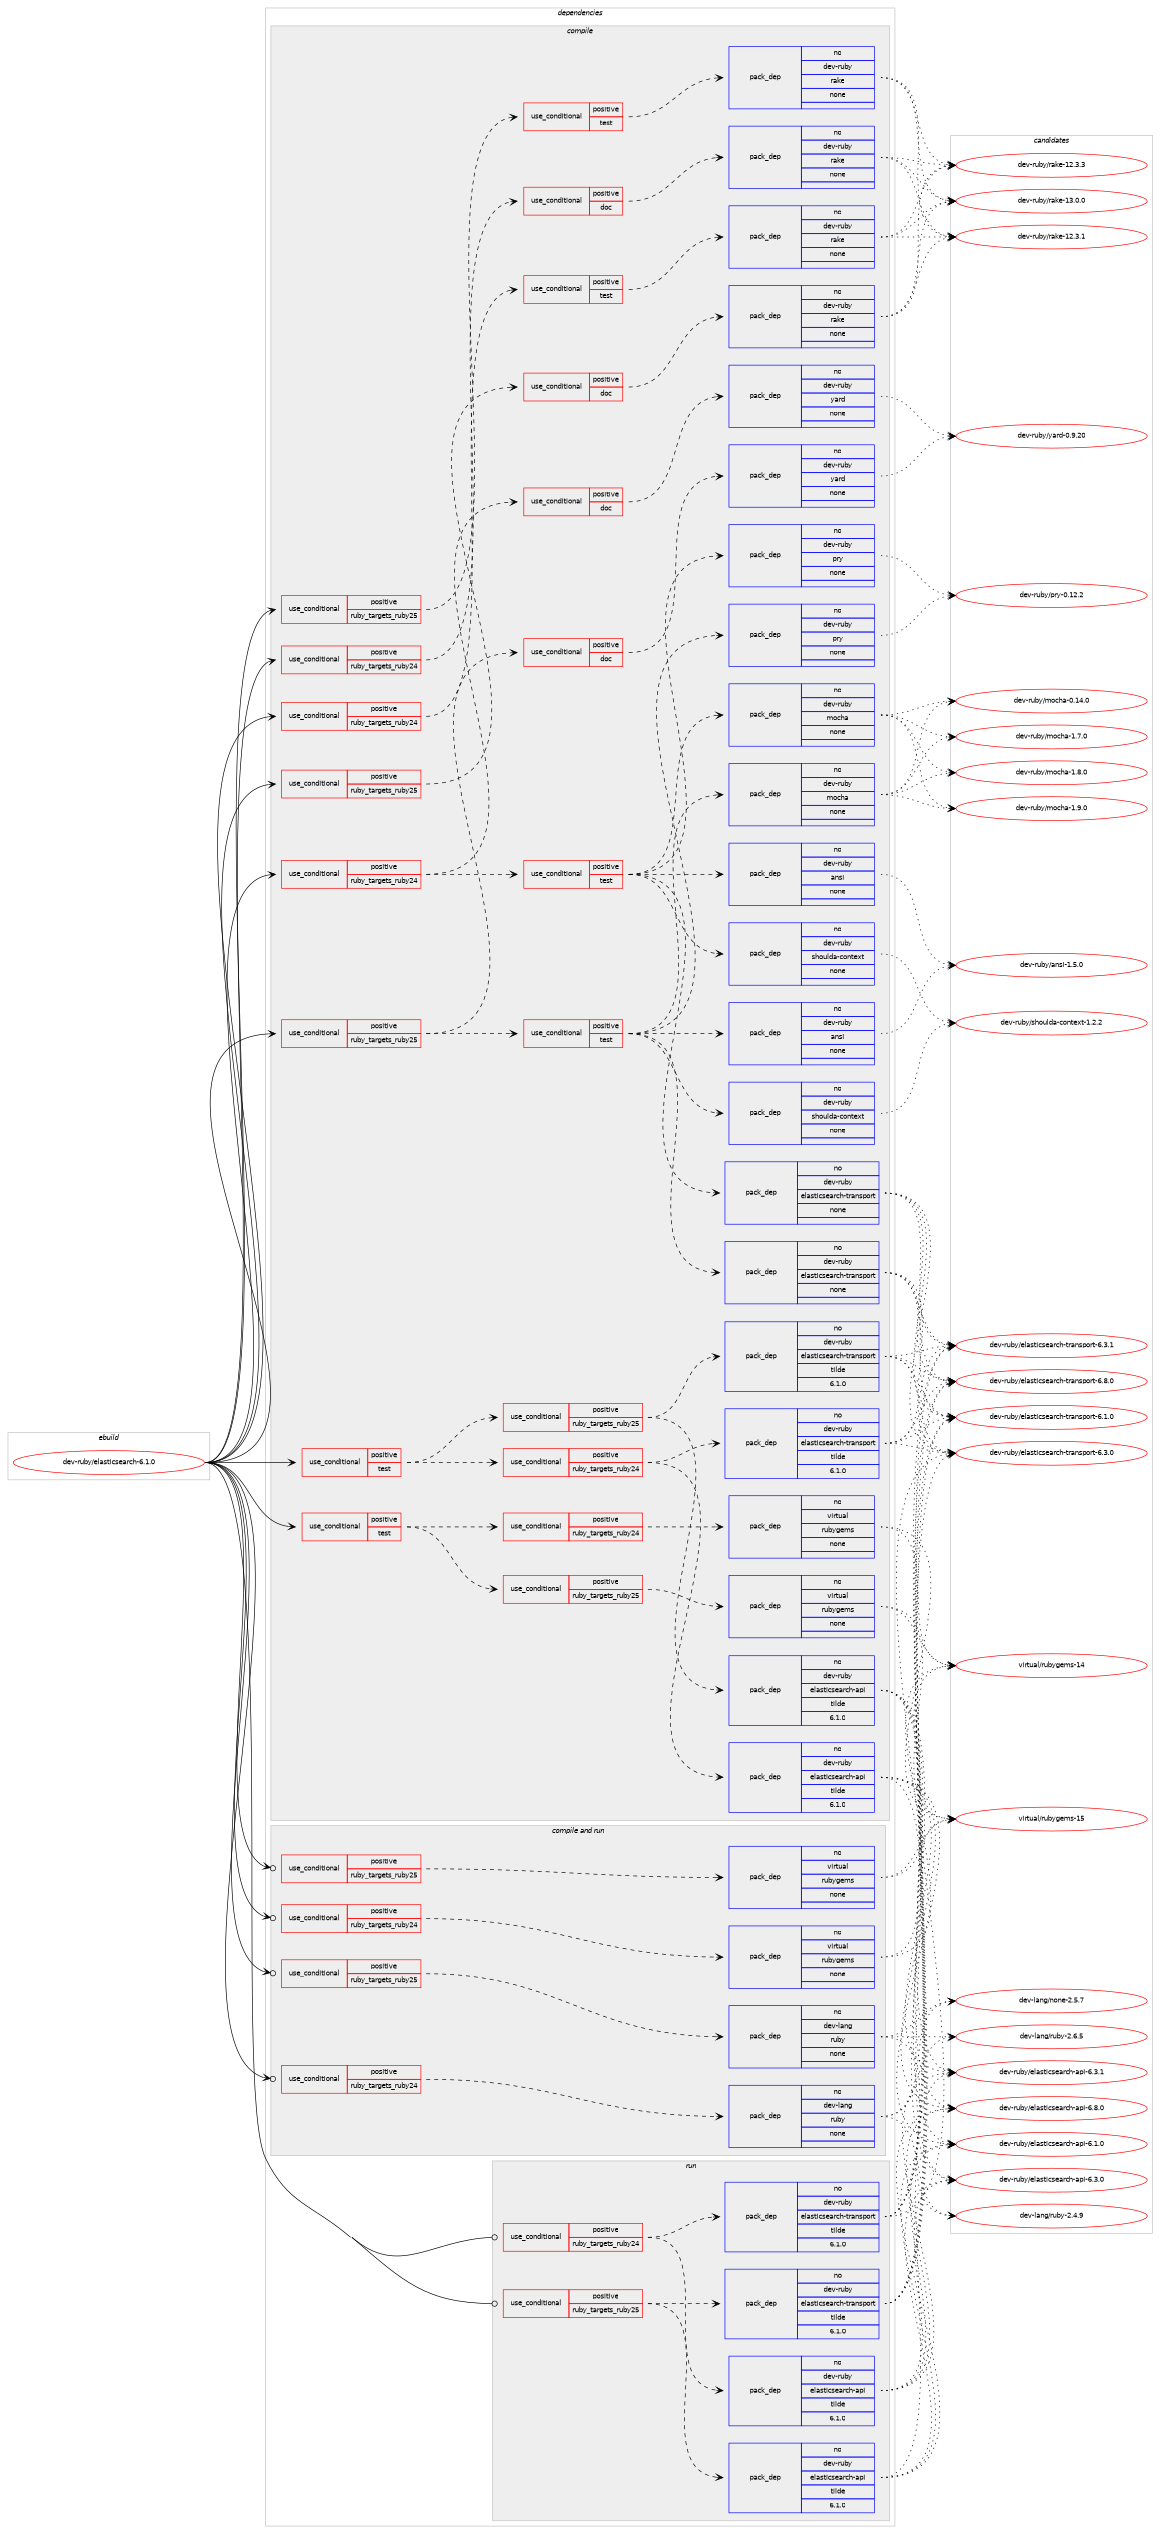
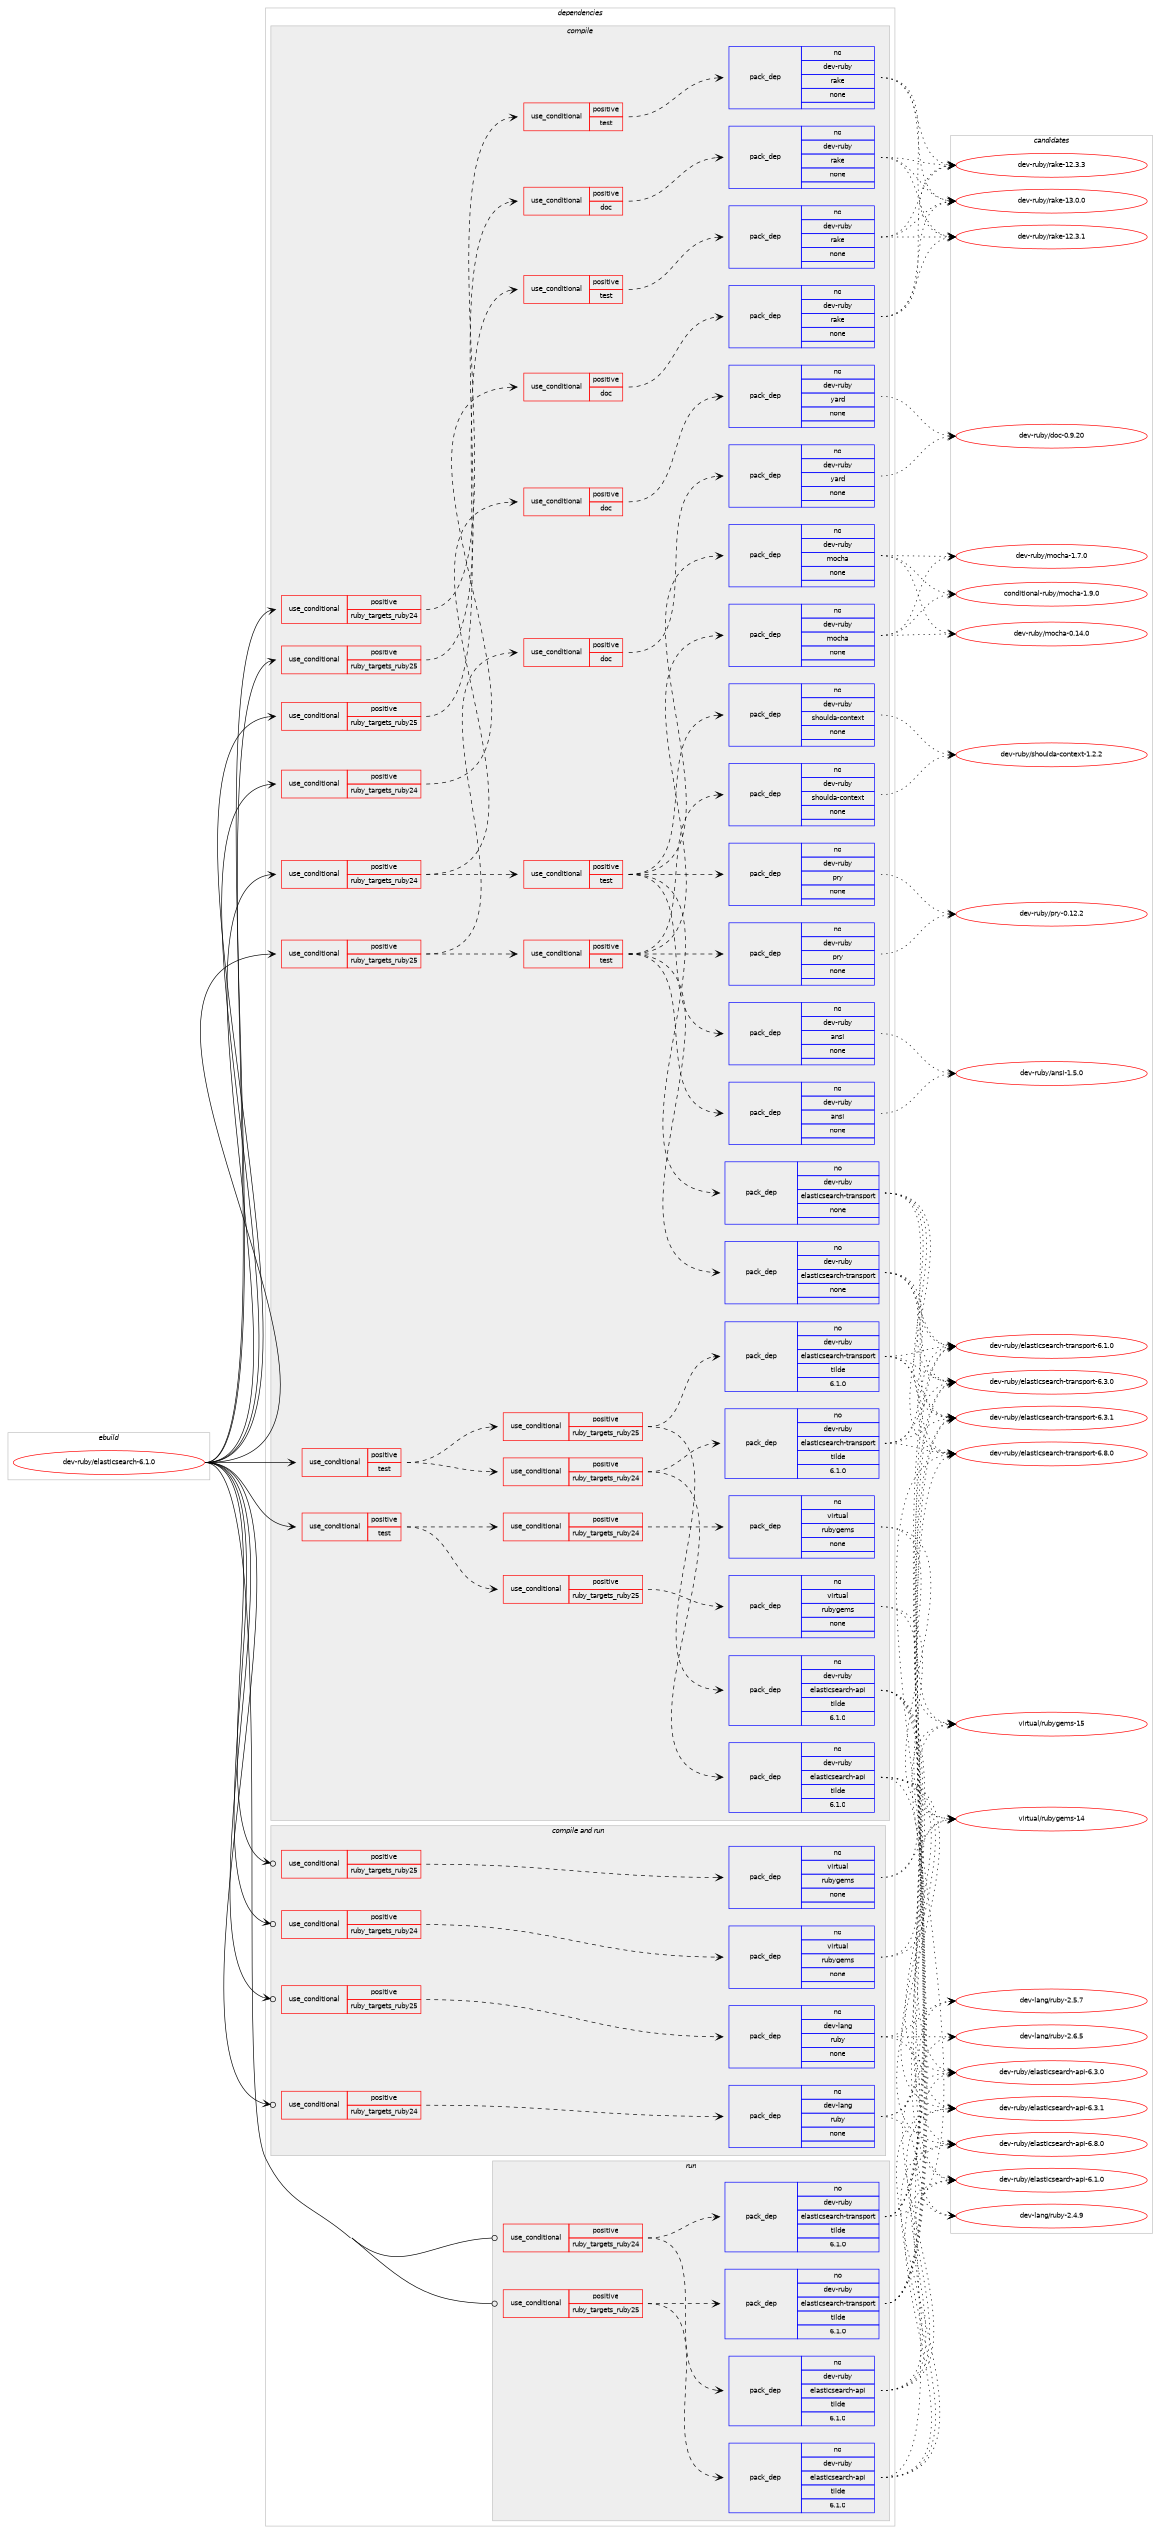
(1052, 436) -> (1052, 436)
(1052, 773) -> none
(1052, 809) -> (1052, 594)
(1052, 2001) -> (1052, 2001)
